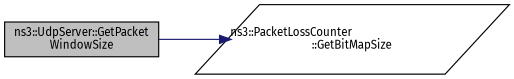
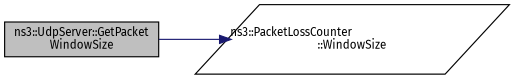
(352, 39) -> (352, 39)
